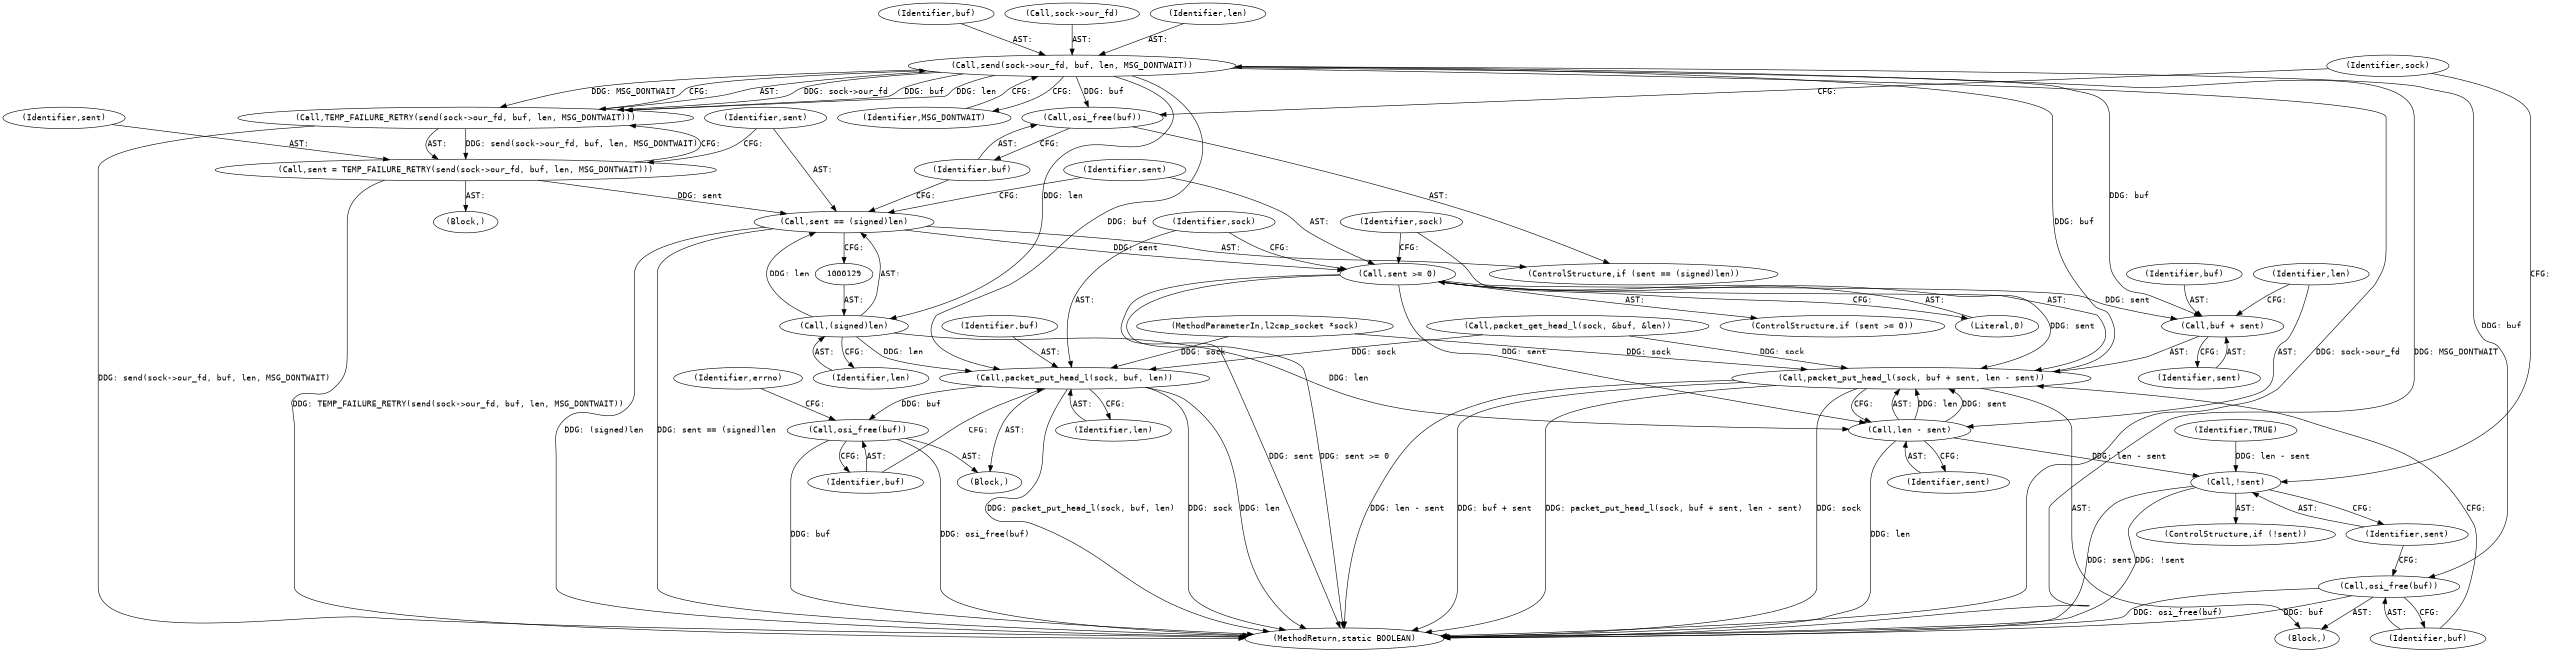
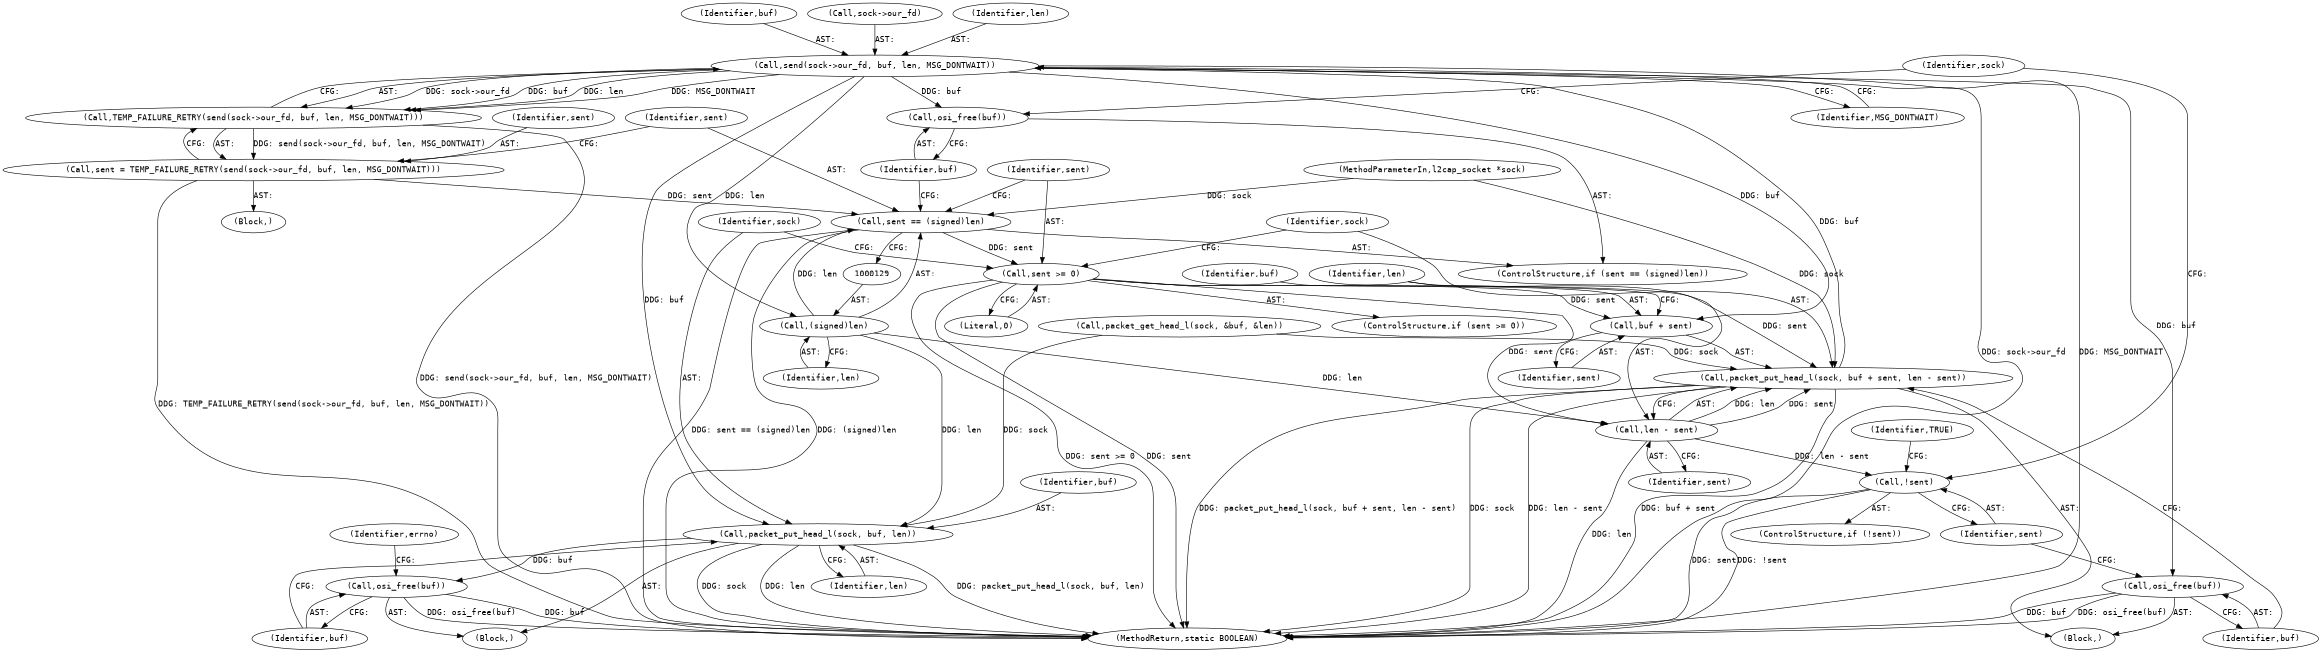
(1173, 351) -> (1173, 196)
(2273, 456) -> (1921, 456)
